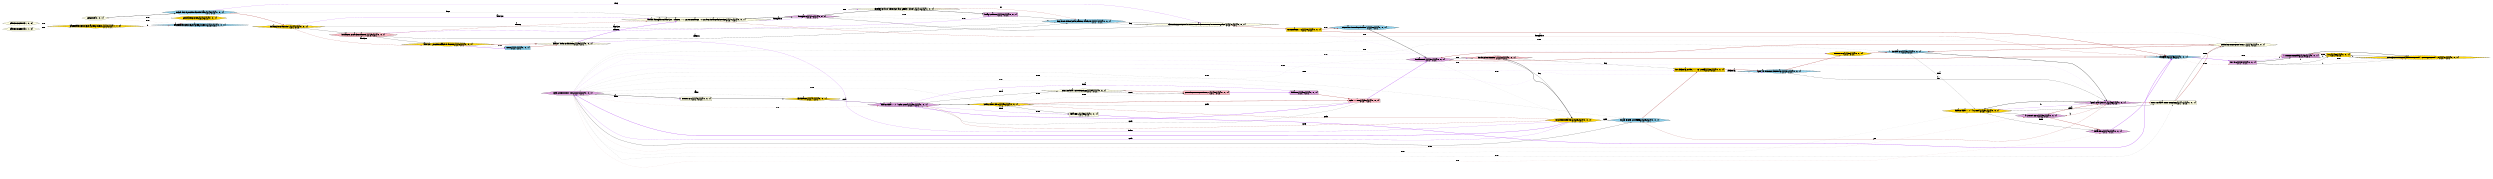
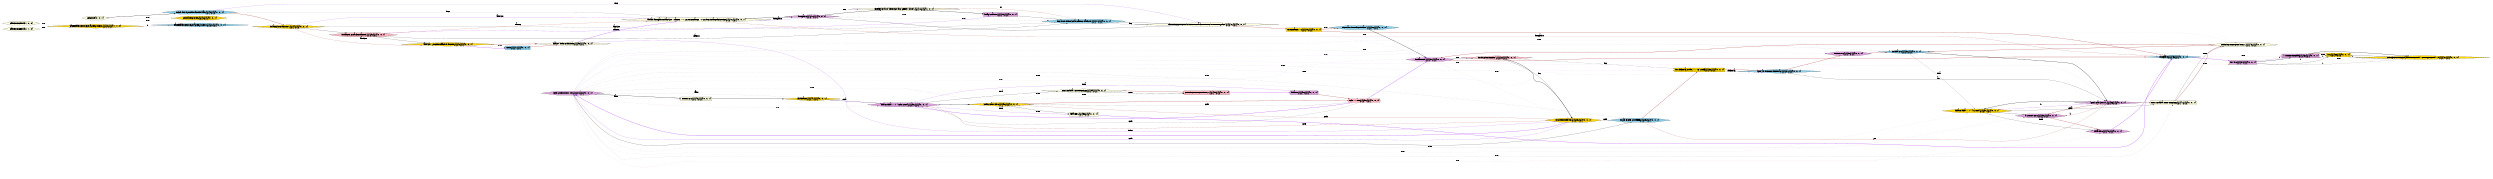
(1848, 54) -> (1848, 54)
